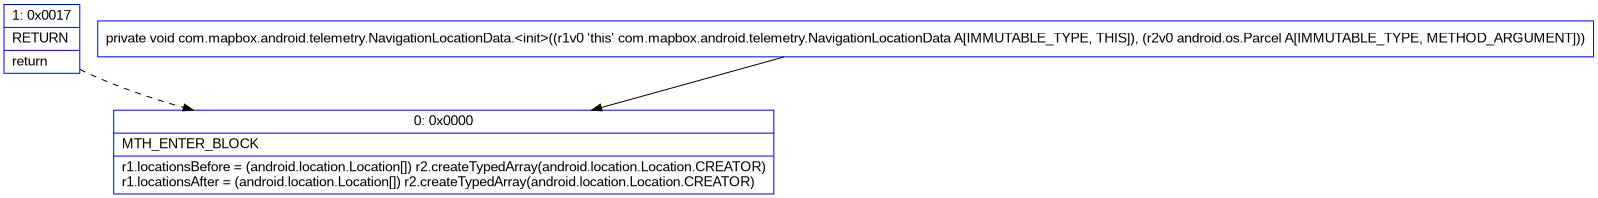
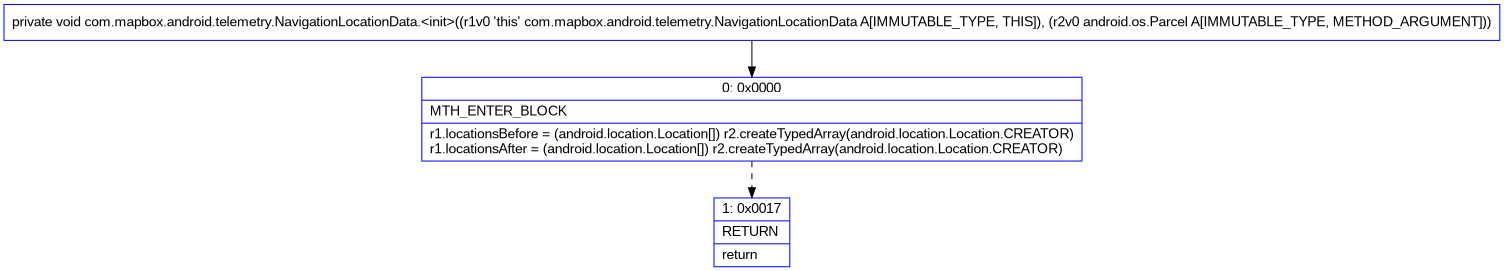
(131, 91) -> (752, 174)
